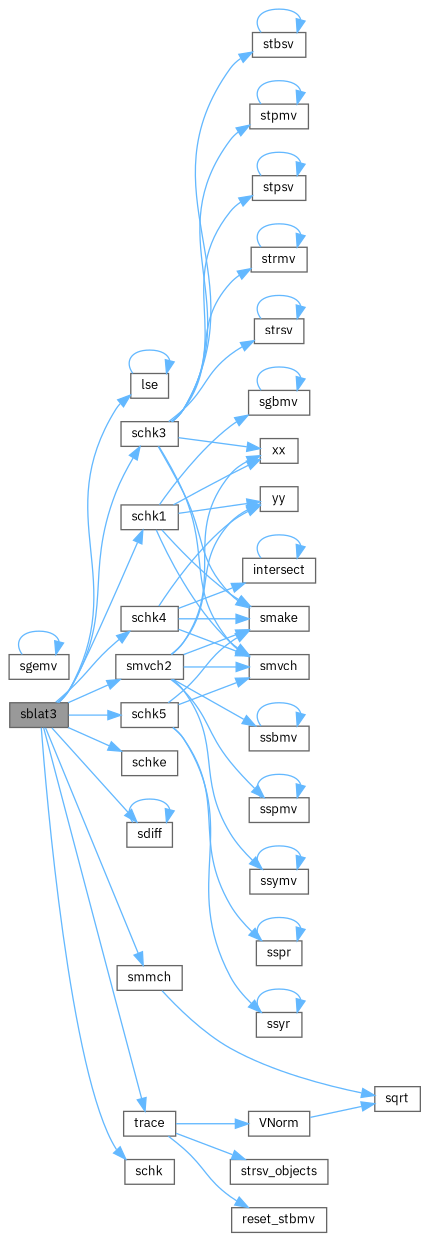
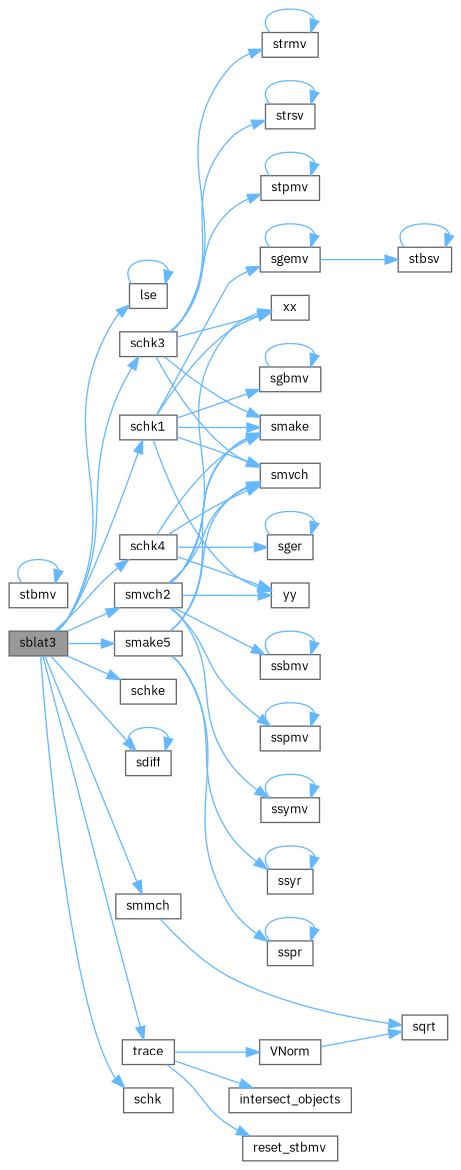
(279, 188) -> none
(197, 191) -> (352, 260)
none -> (196, 343)
(279, 571) -> (290, 547)
none -> (38, 595)
(150, 715) -> (148, 644)
(279, 1172) -> (290, 1100)
